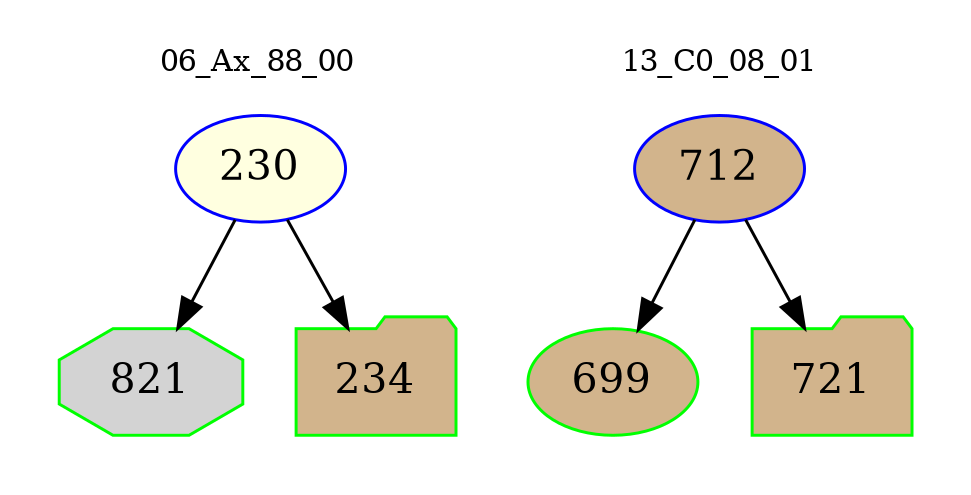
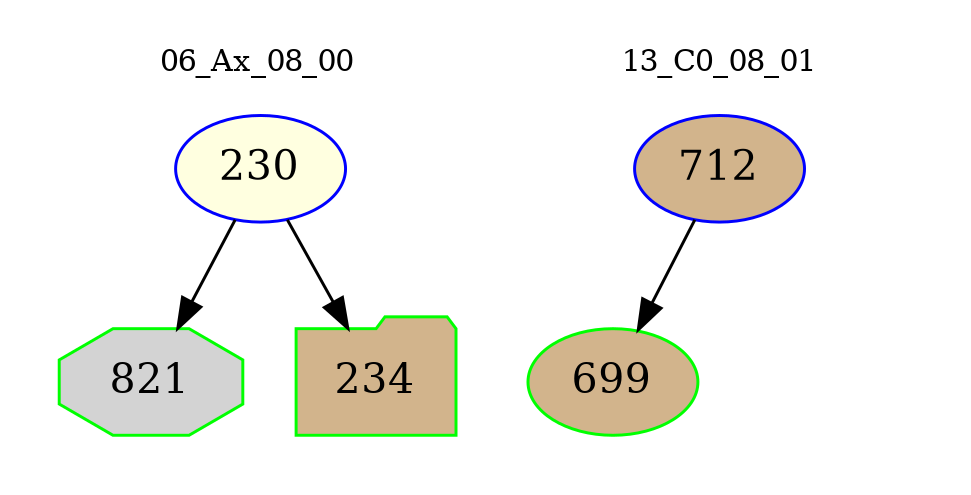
(258, 64) -> (258, 64)
(832, 382) -> none
